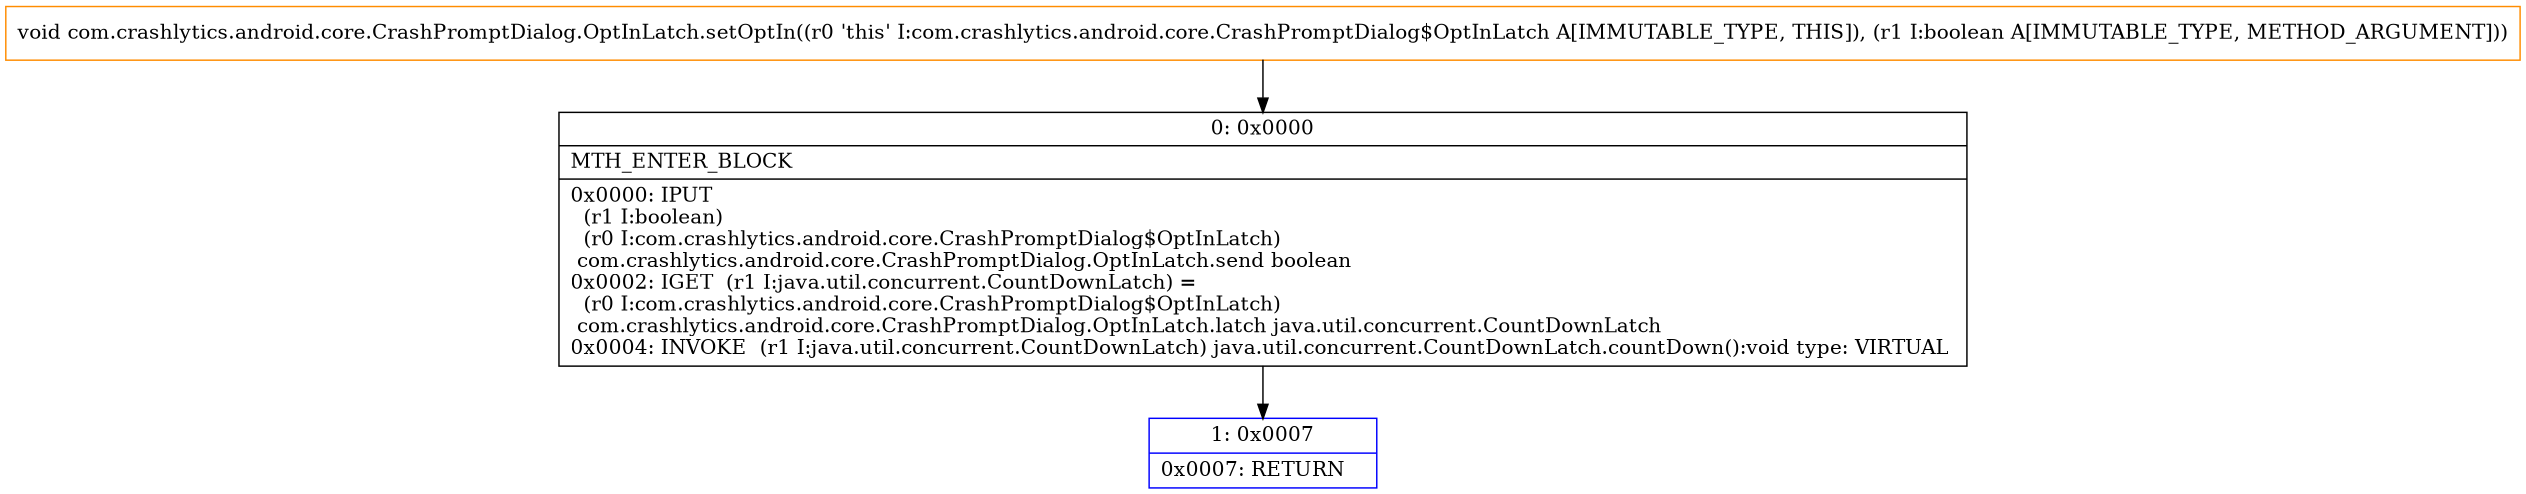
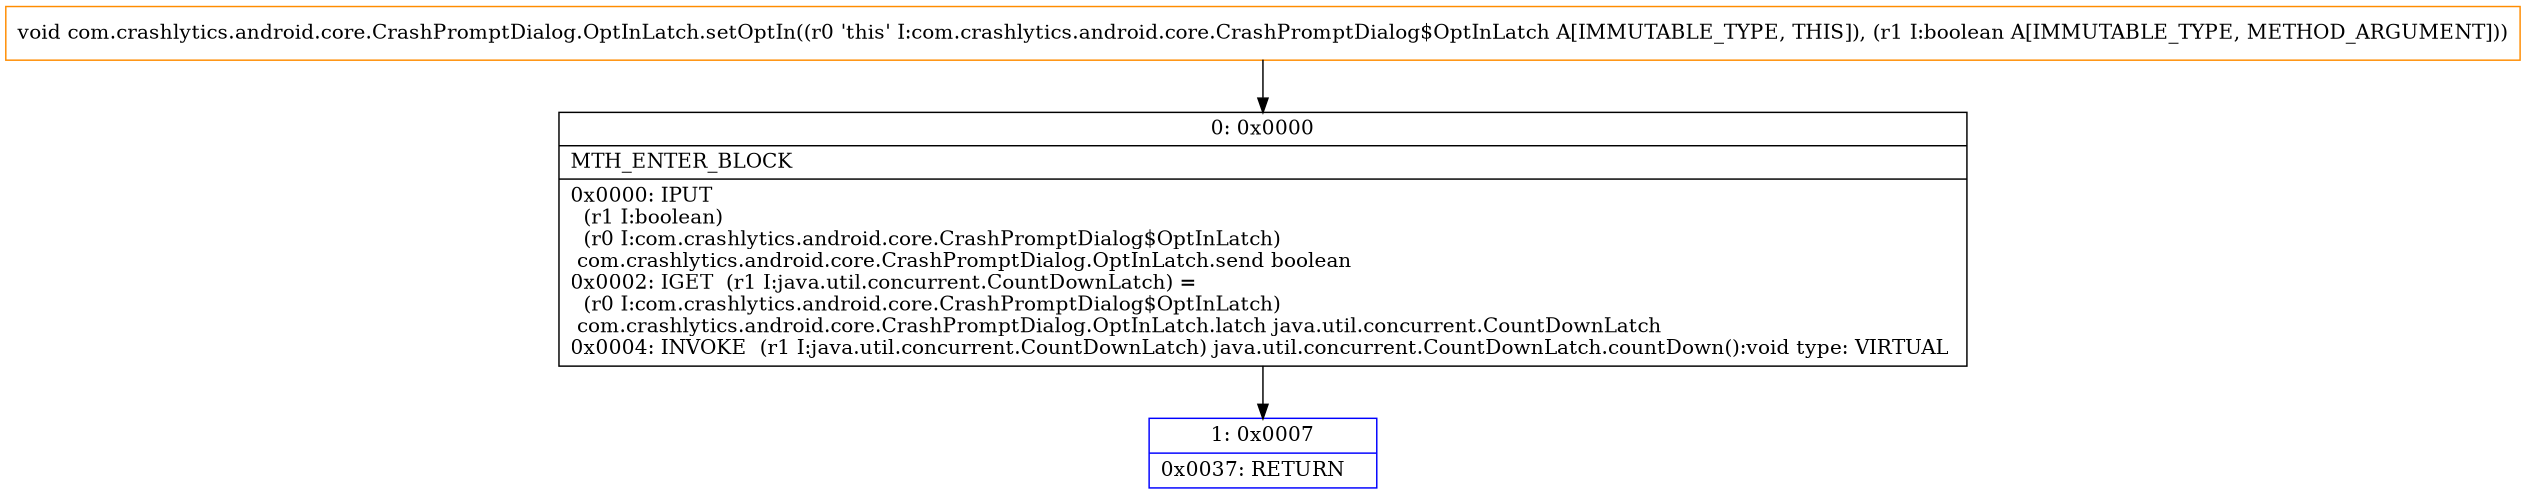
(1263, 470) -> (1263, 470)
